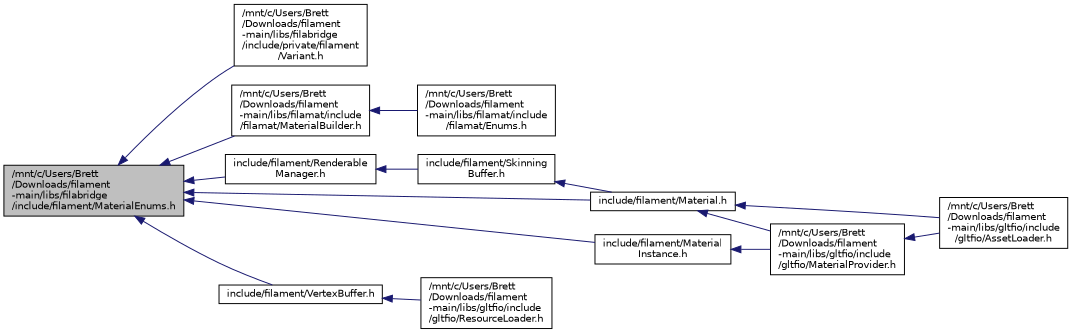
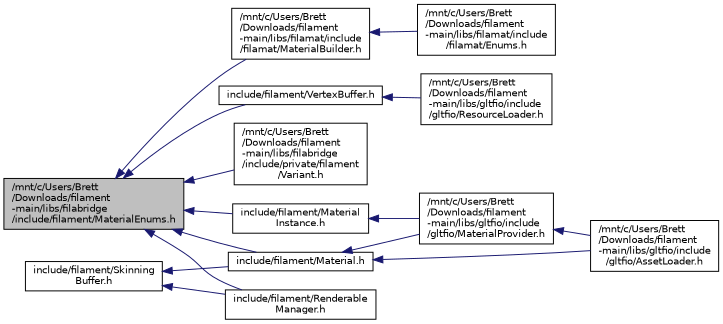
(402, 169) -> (199, 291)
